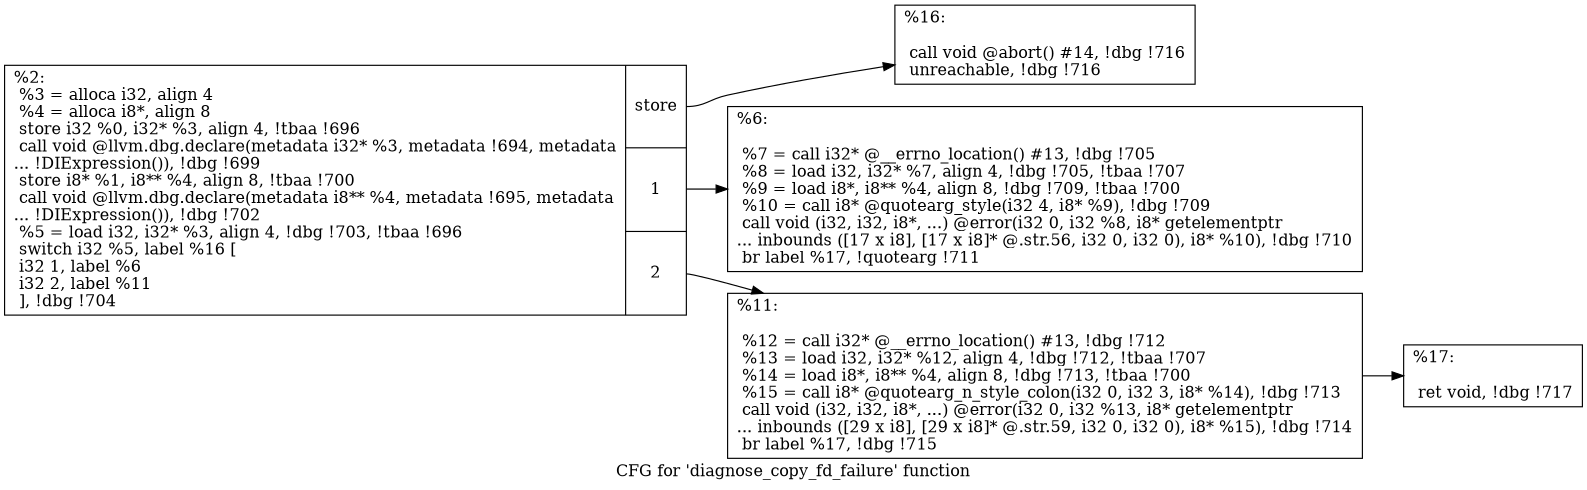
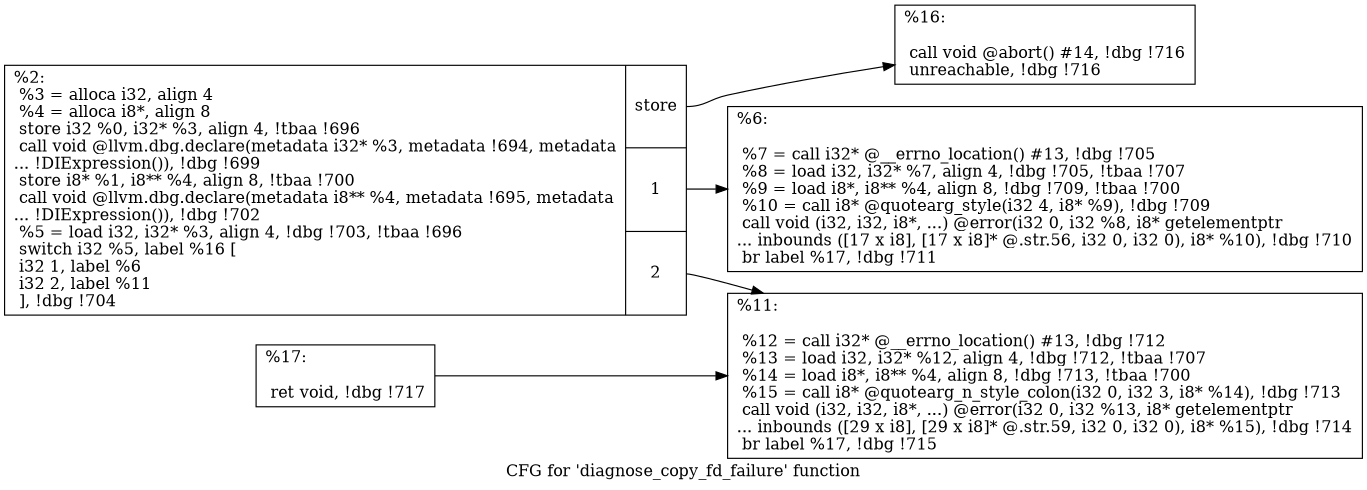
(859, 258) -> (837, 258)
(1377, 376) -> (575, 376)
